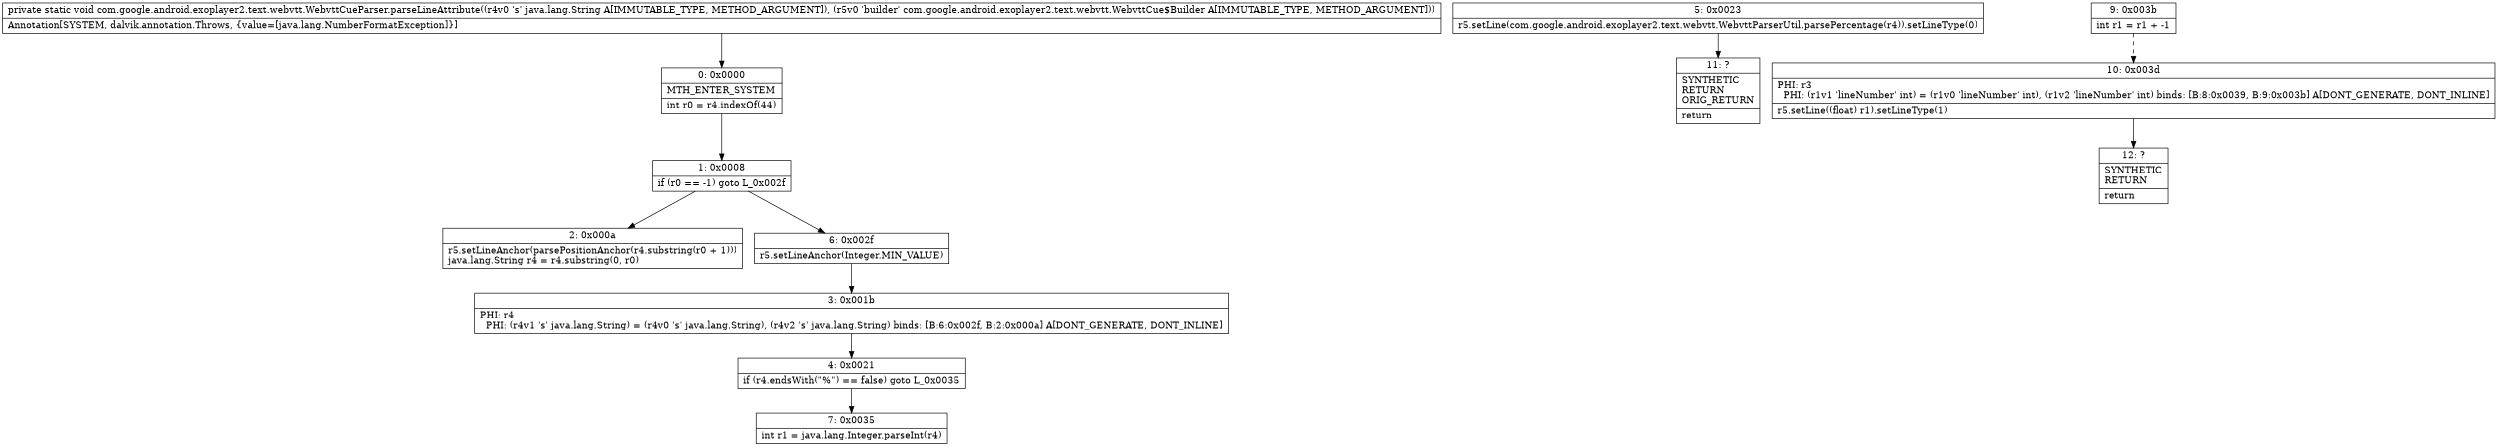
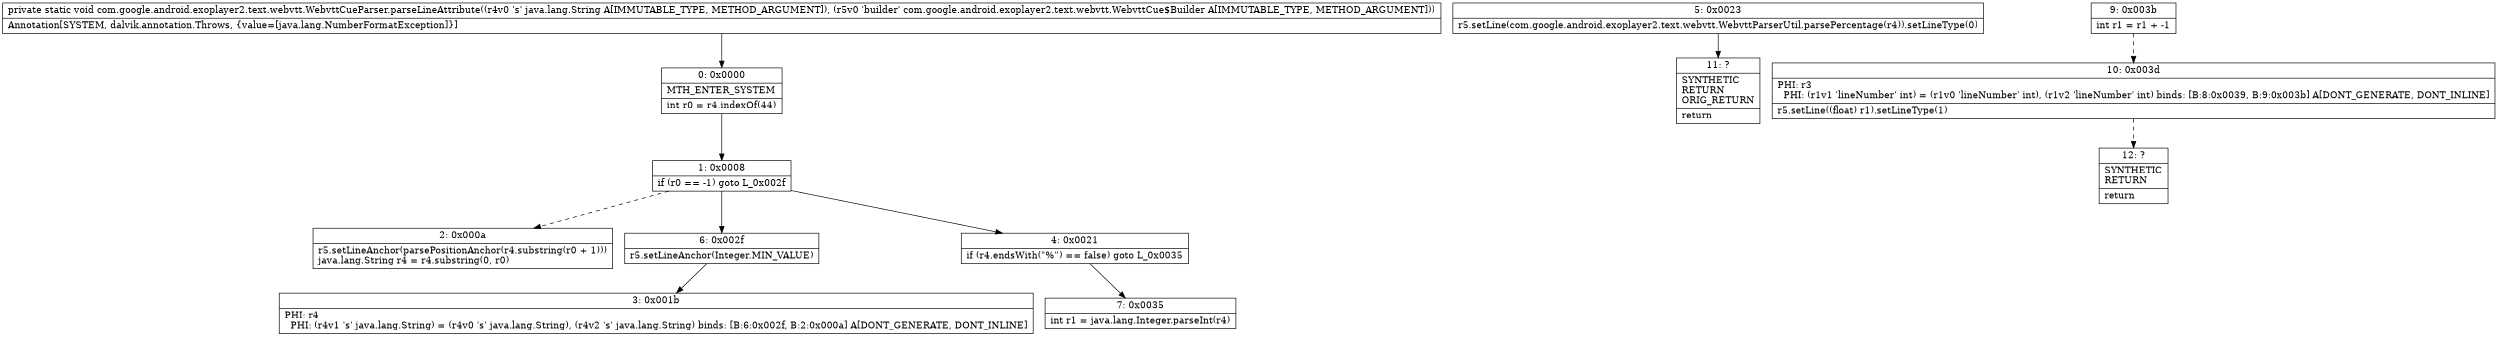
(2134, 130) -> (2134, 130)
(665, 208) -> (605, 209)
(852, 343) -> (893, 211)
